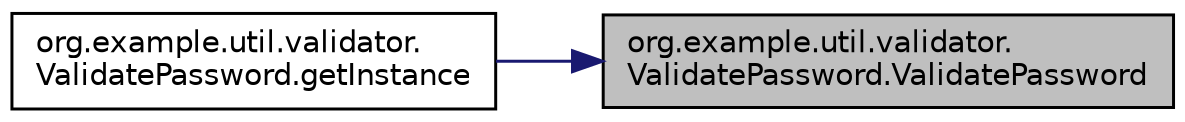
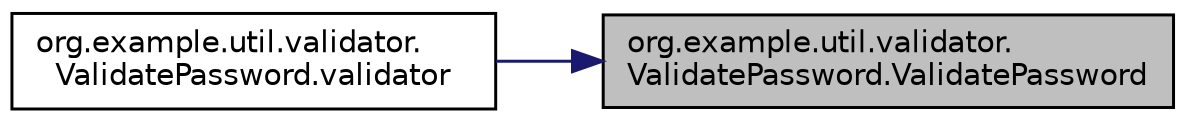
(254, 61) -> (254, 61)
